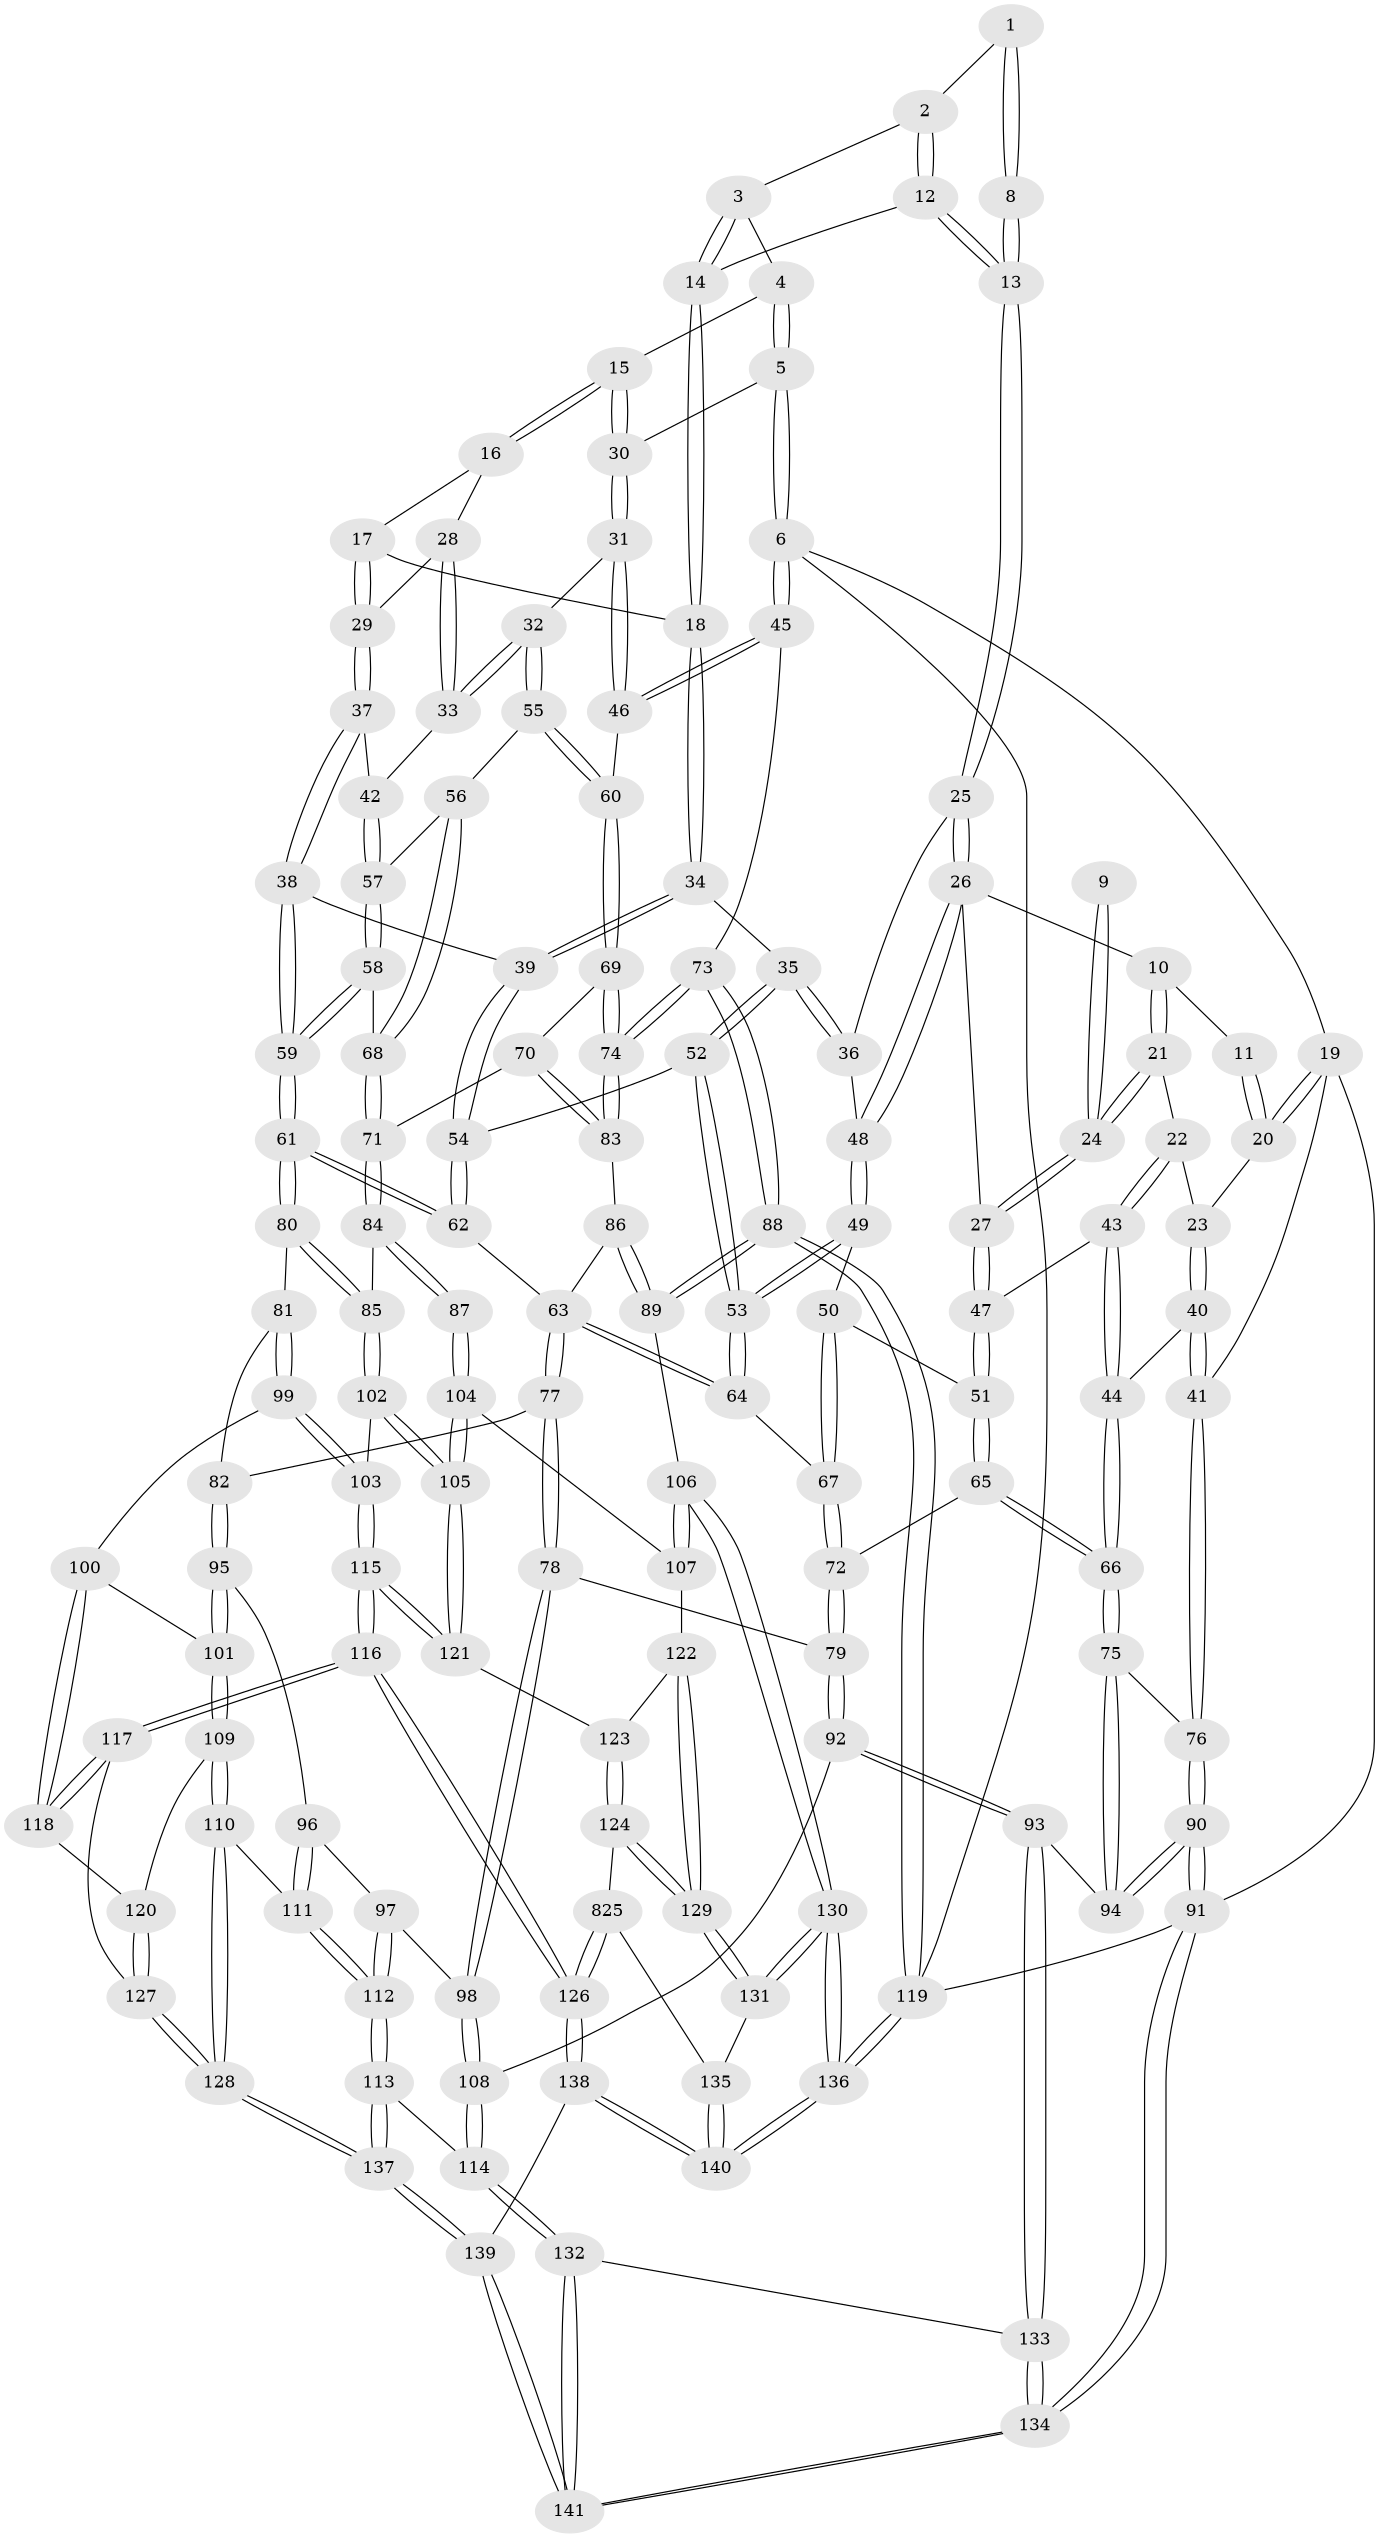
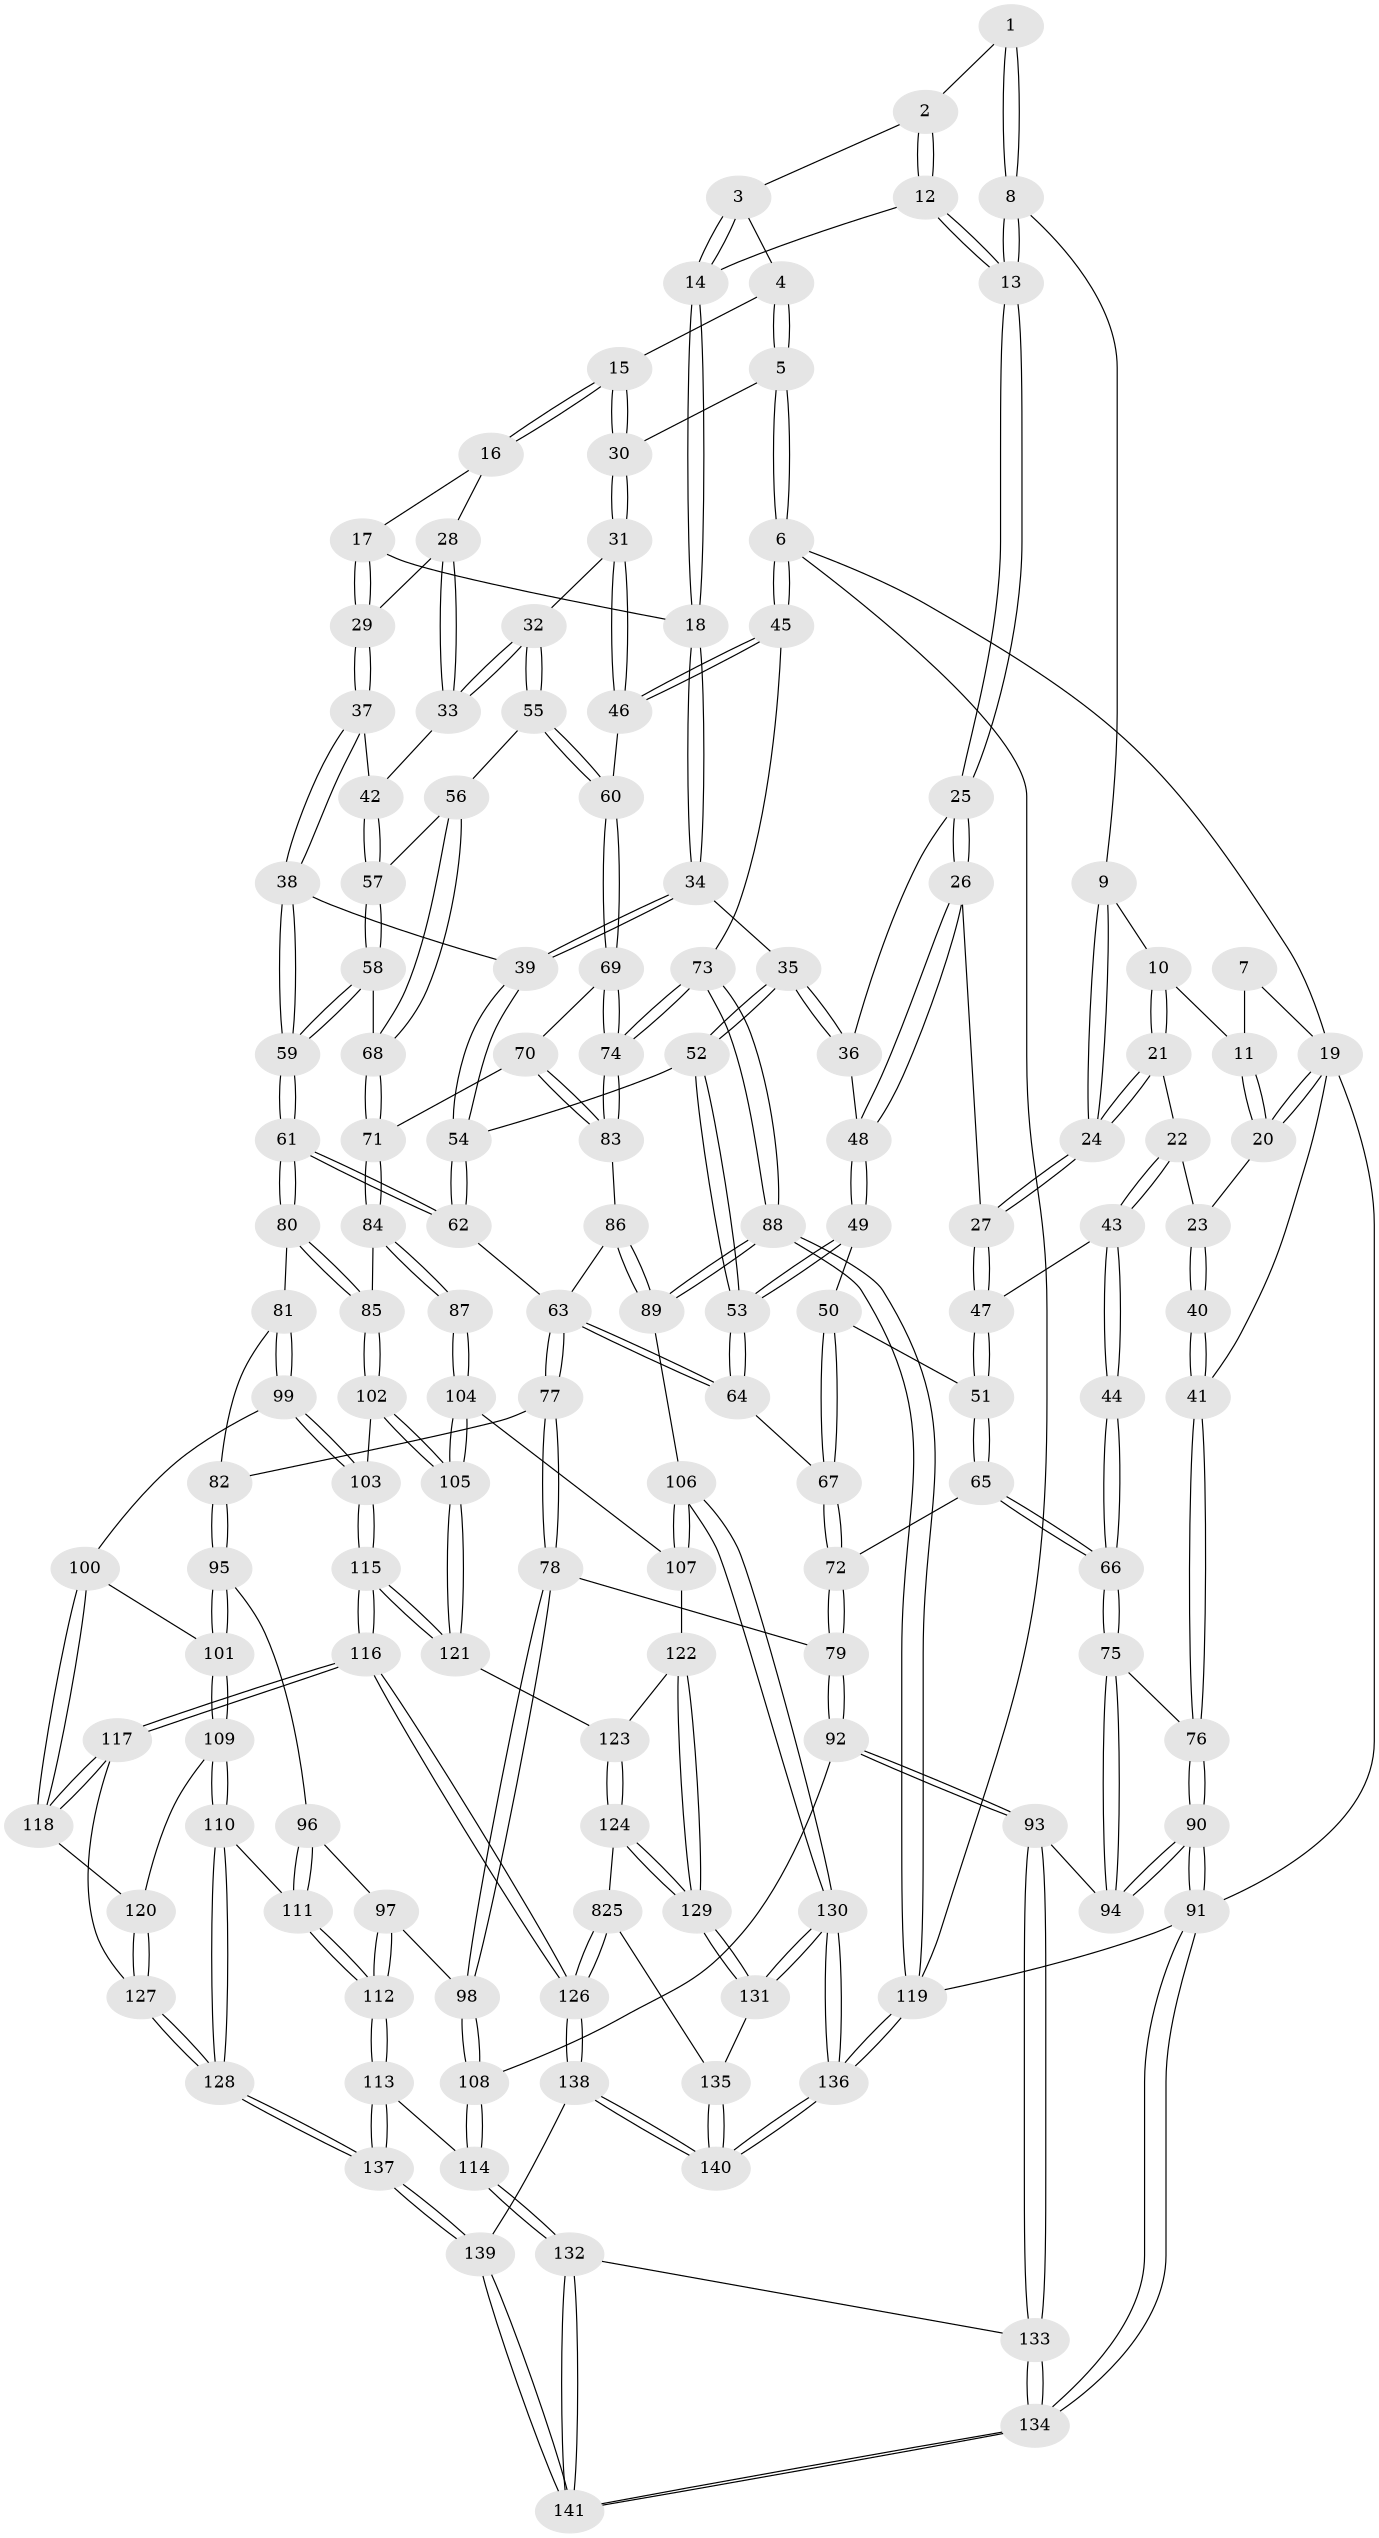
none -> (1117, 525)
(1060, 926) -> (1132, 926)
none -> (1245, 969)
(1155, 1354) -> none
